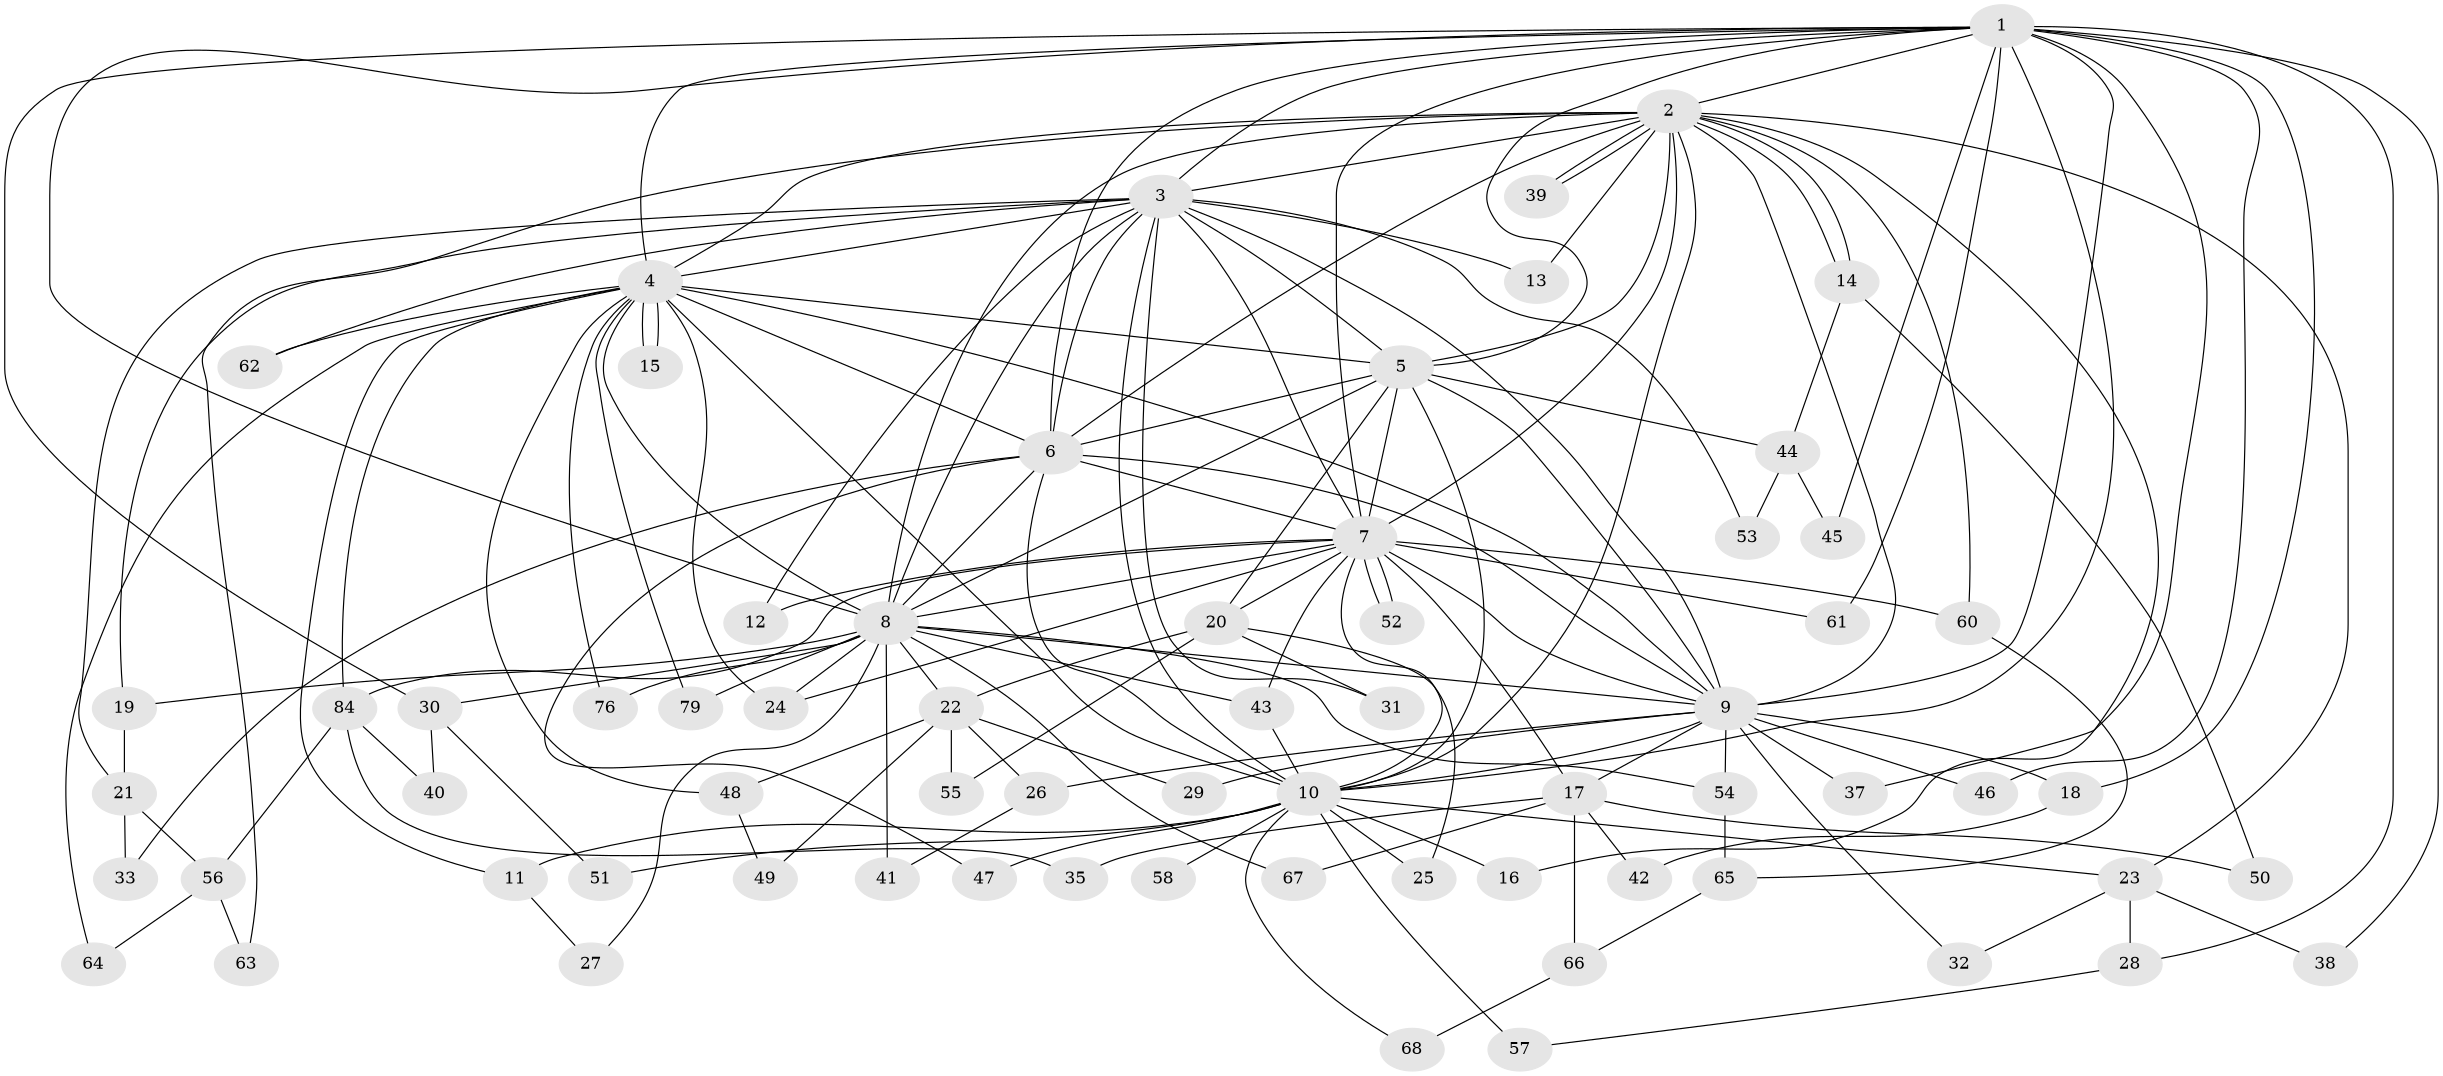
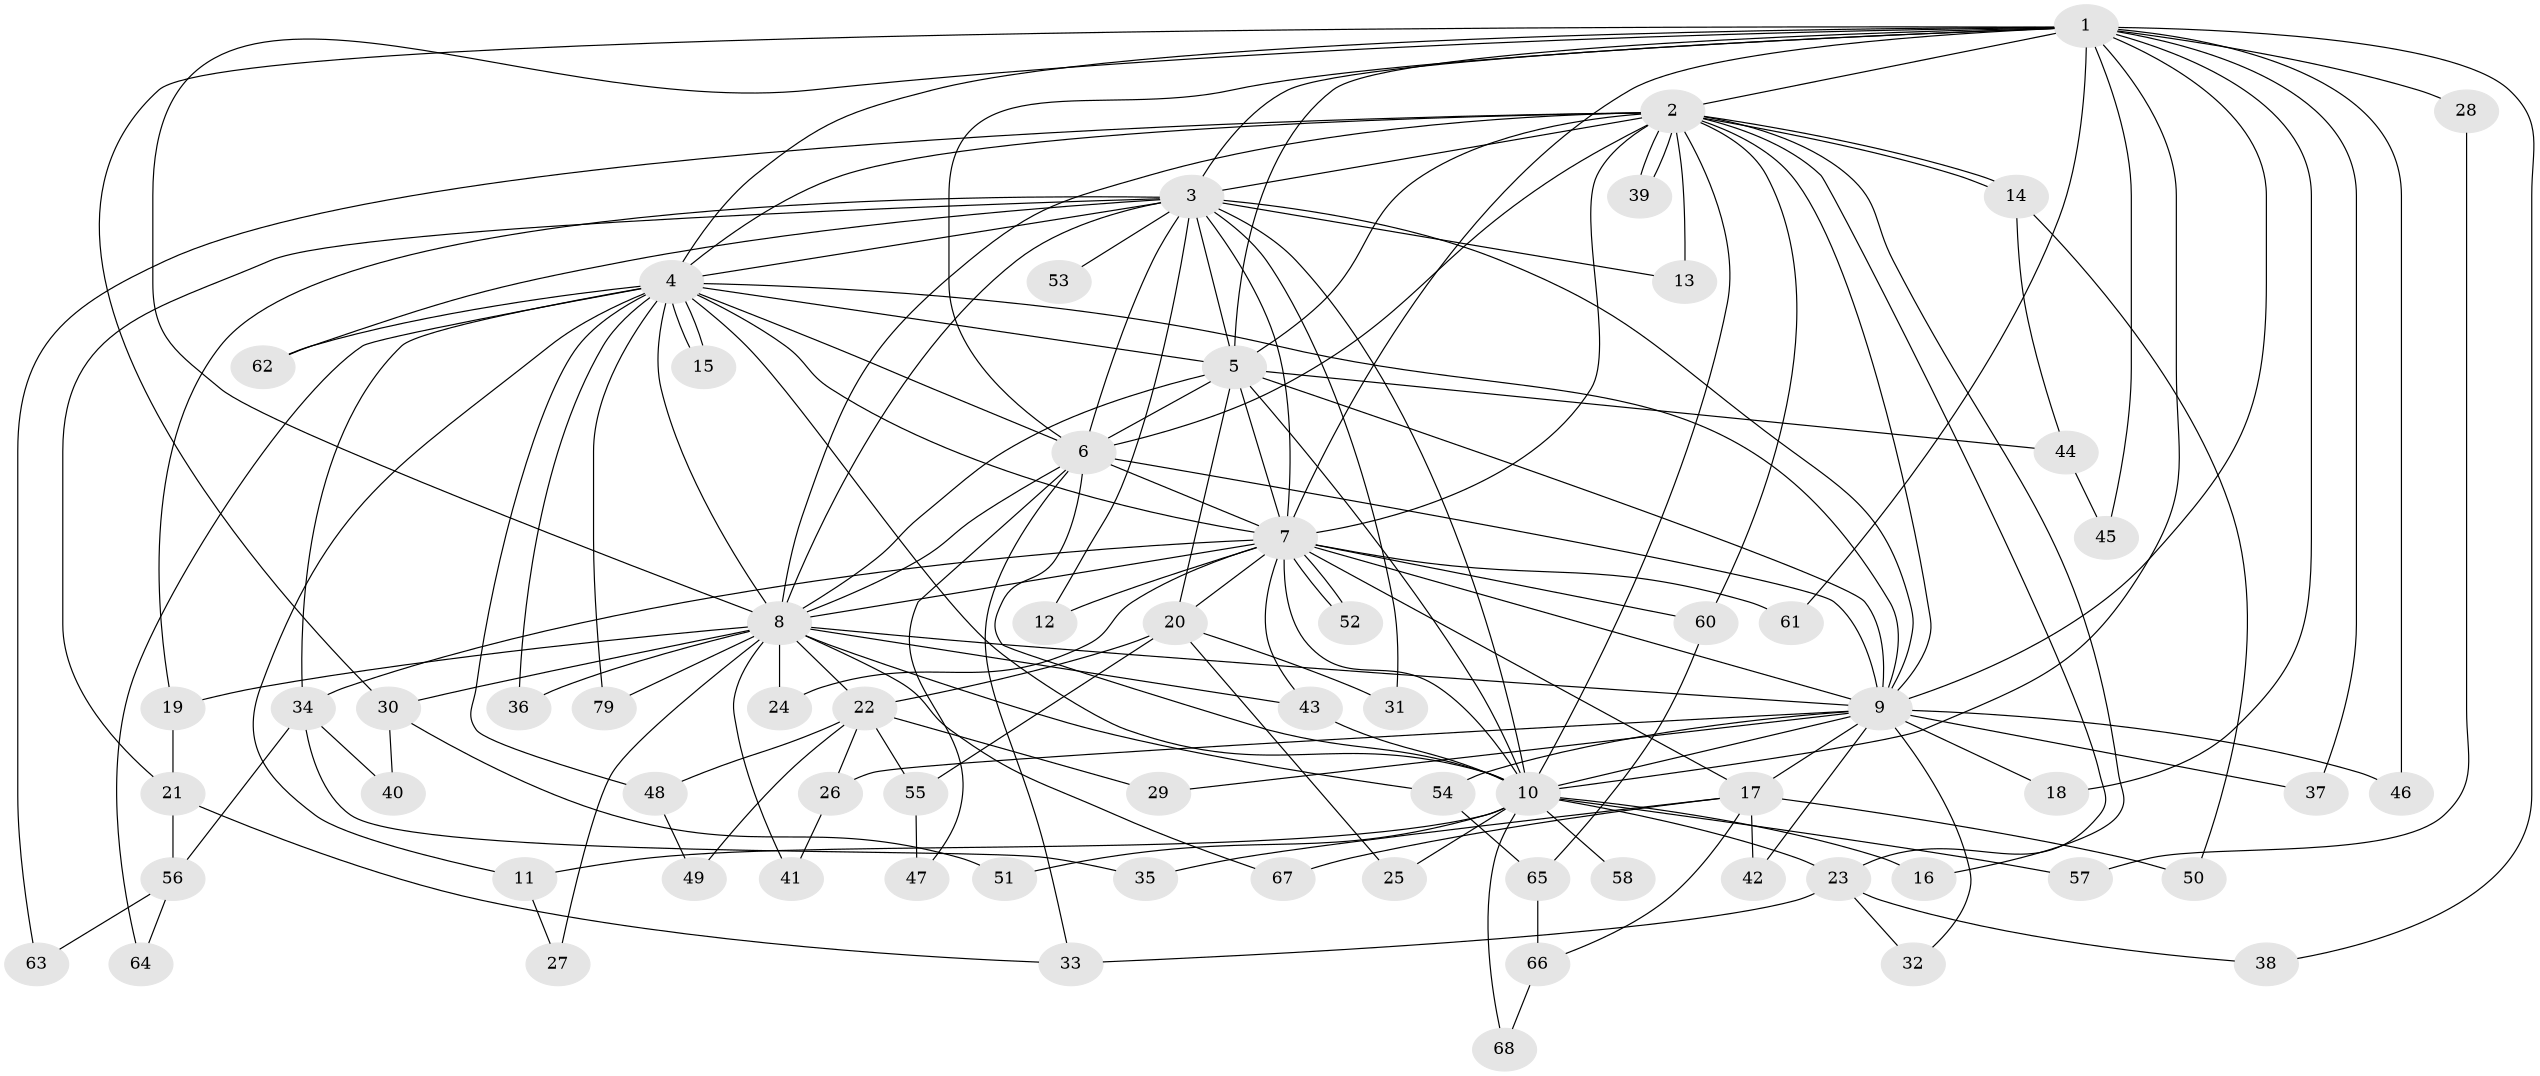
(700, 491) -> (958, 453)
(1768, 495) -> none
(345, 708) -> (303, 708)
(605, 708) -> (519, 708)
(1807, 837) -> (1817, 794)
(1090, 843) -> (916, 837)
(2130, 922) -> (1460, 942)
